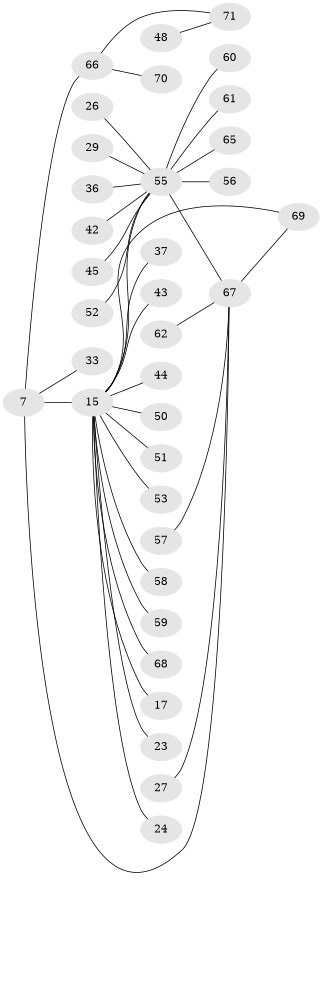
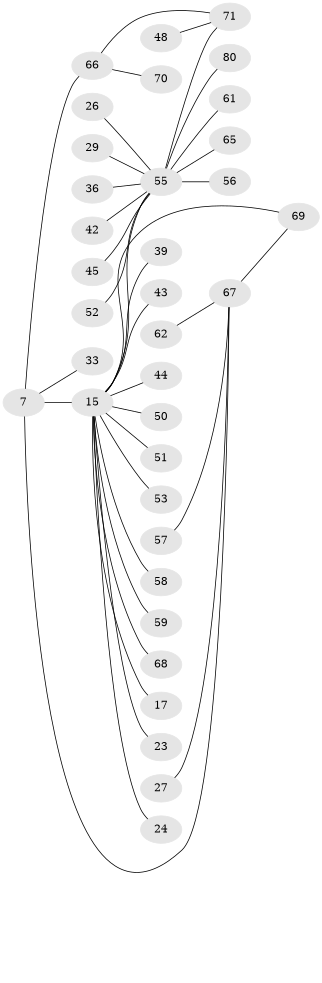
(230, 58) -> (230, 58)
(196, 237) -> (187, 96)
(161, 252) -> (161, 252)
